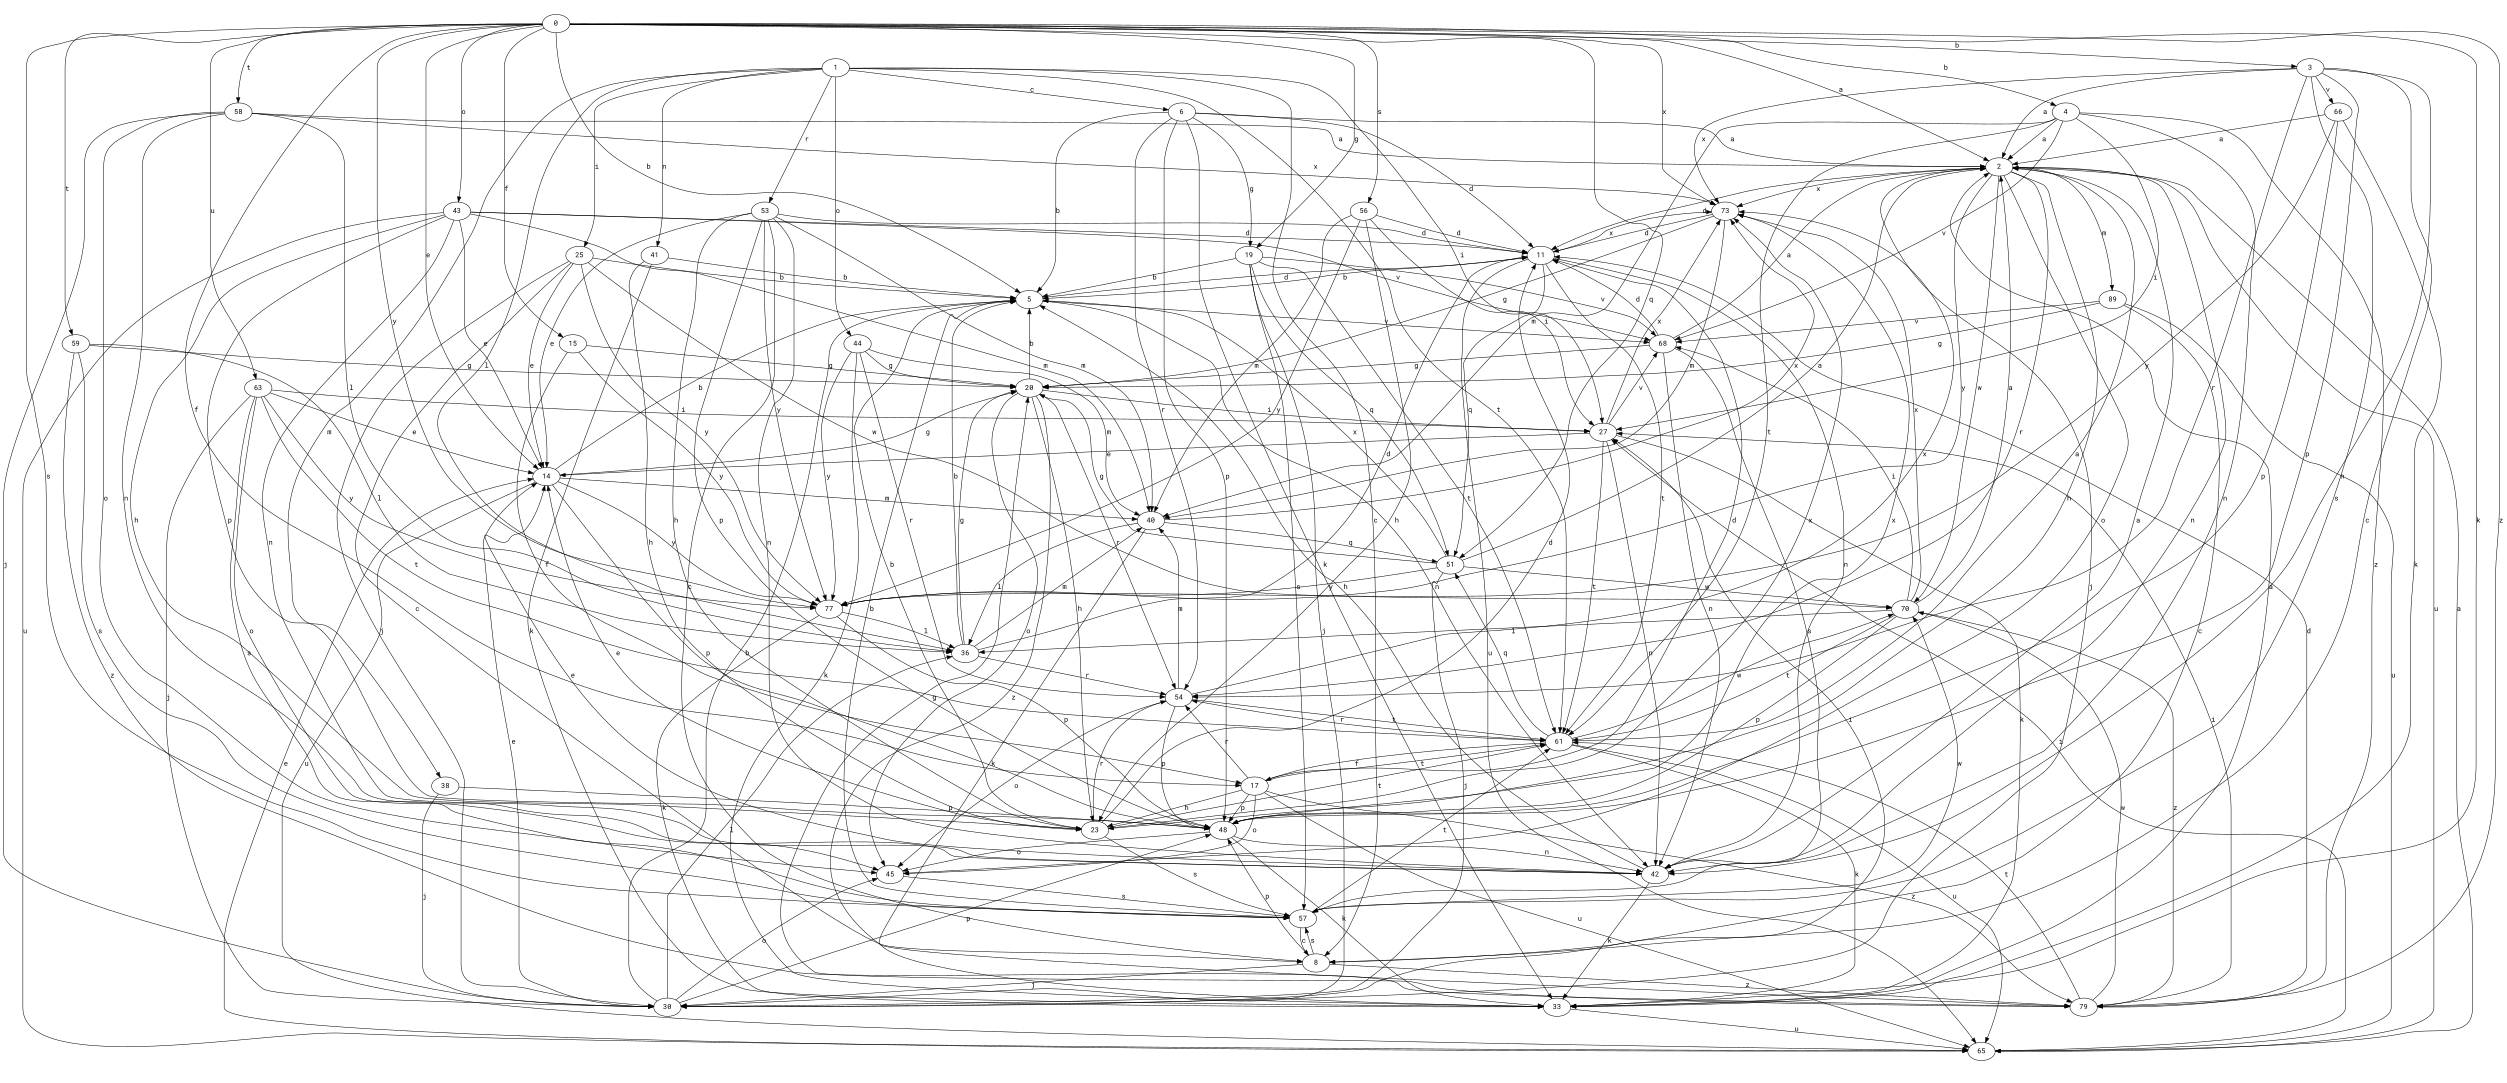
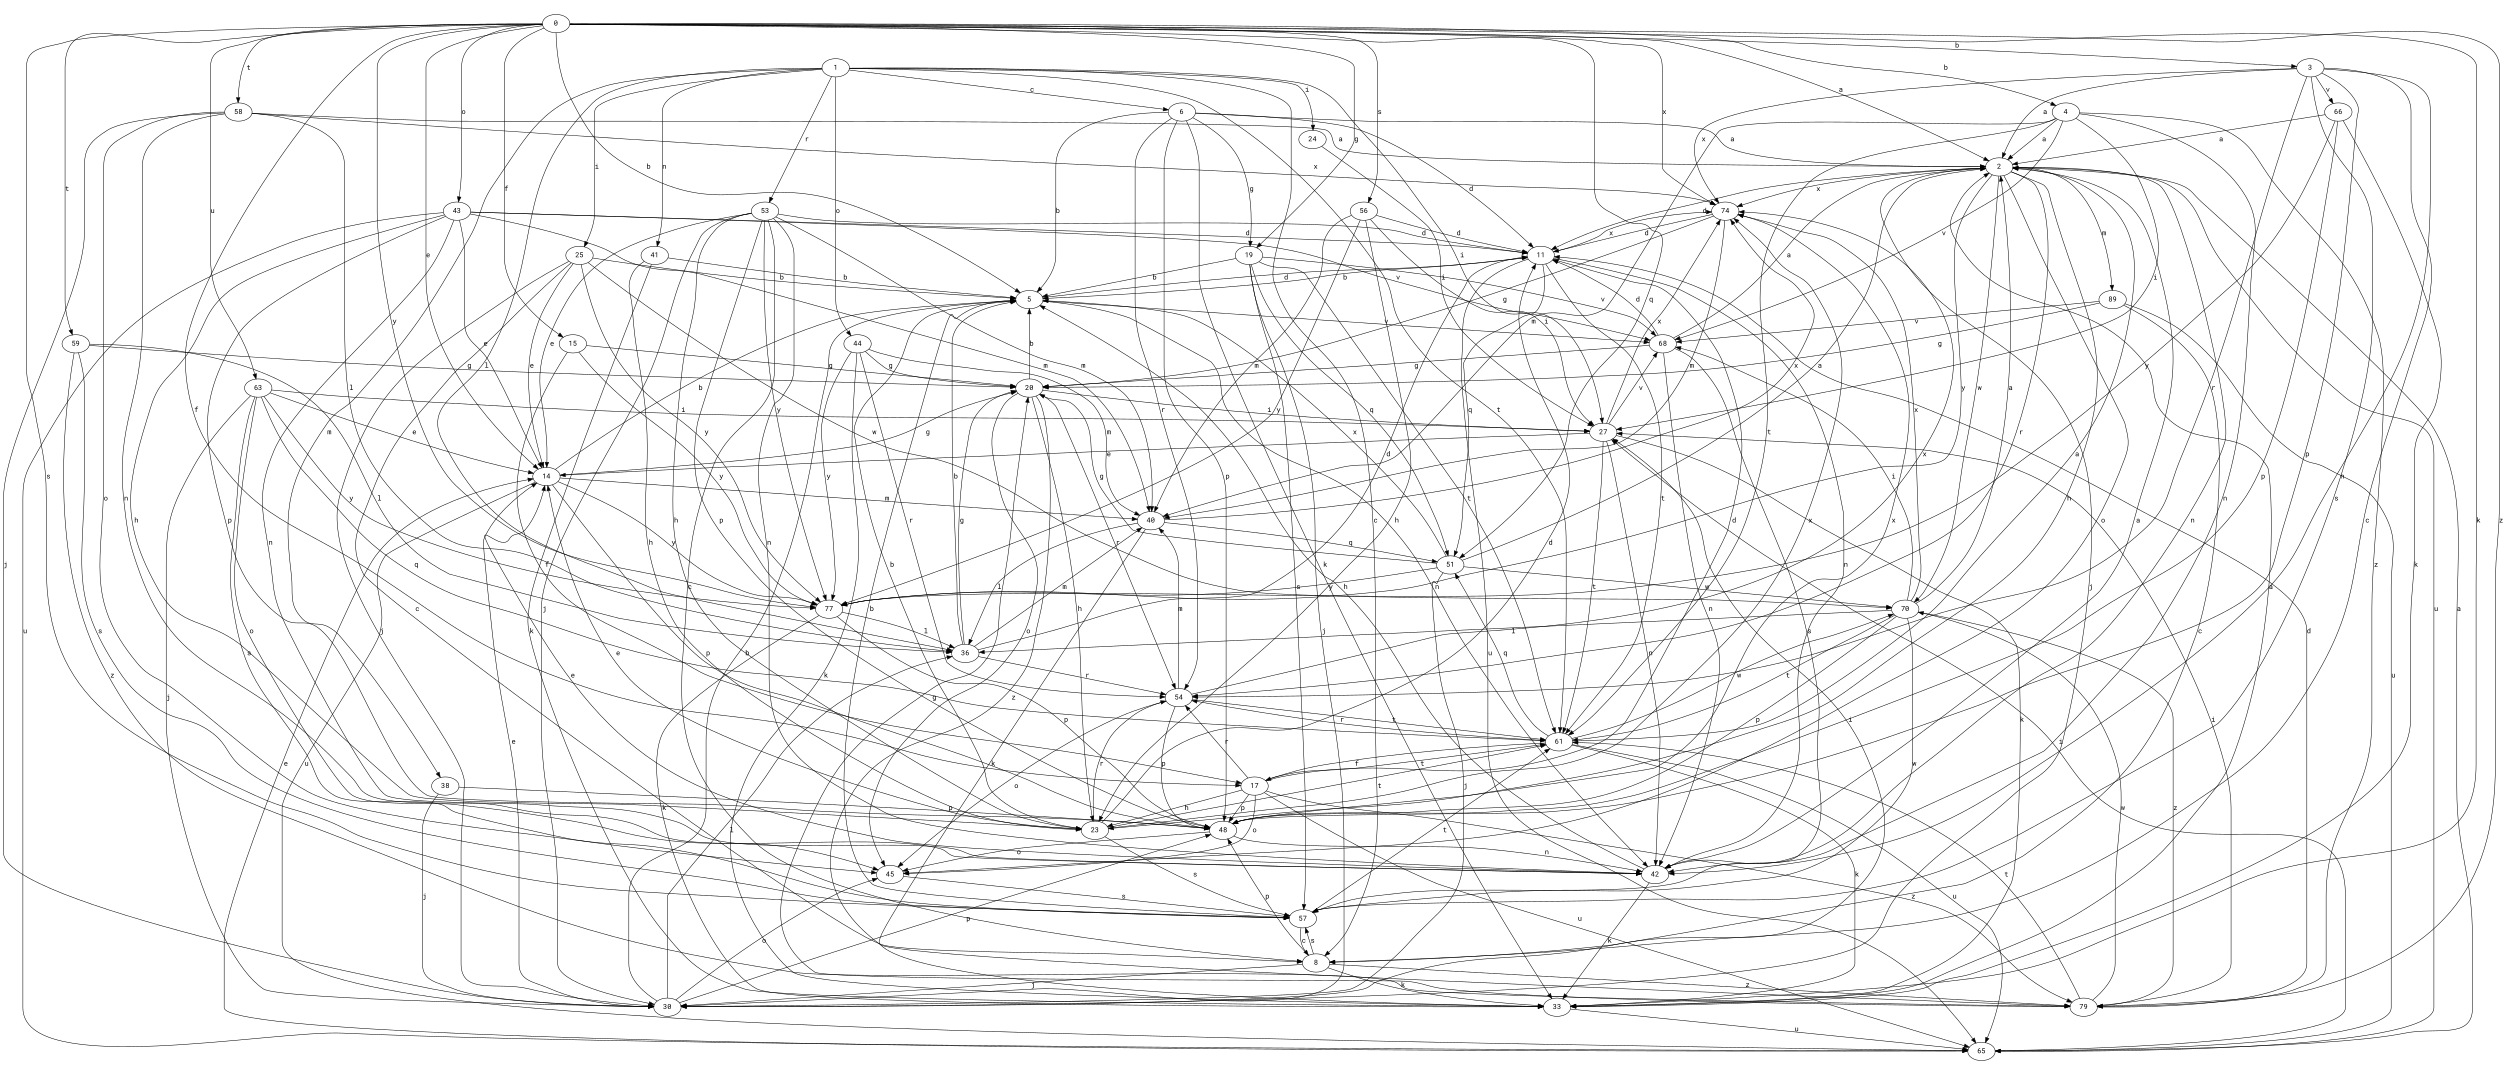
none -> (1313, 139)
(1725, 211) -> (1725, 211)
(417, 565) -> (417, 565)
none -> (542, 606)
(1745, 891) -> (1713, 884)
(1371, 953) -> (1442, 996)
